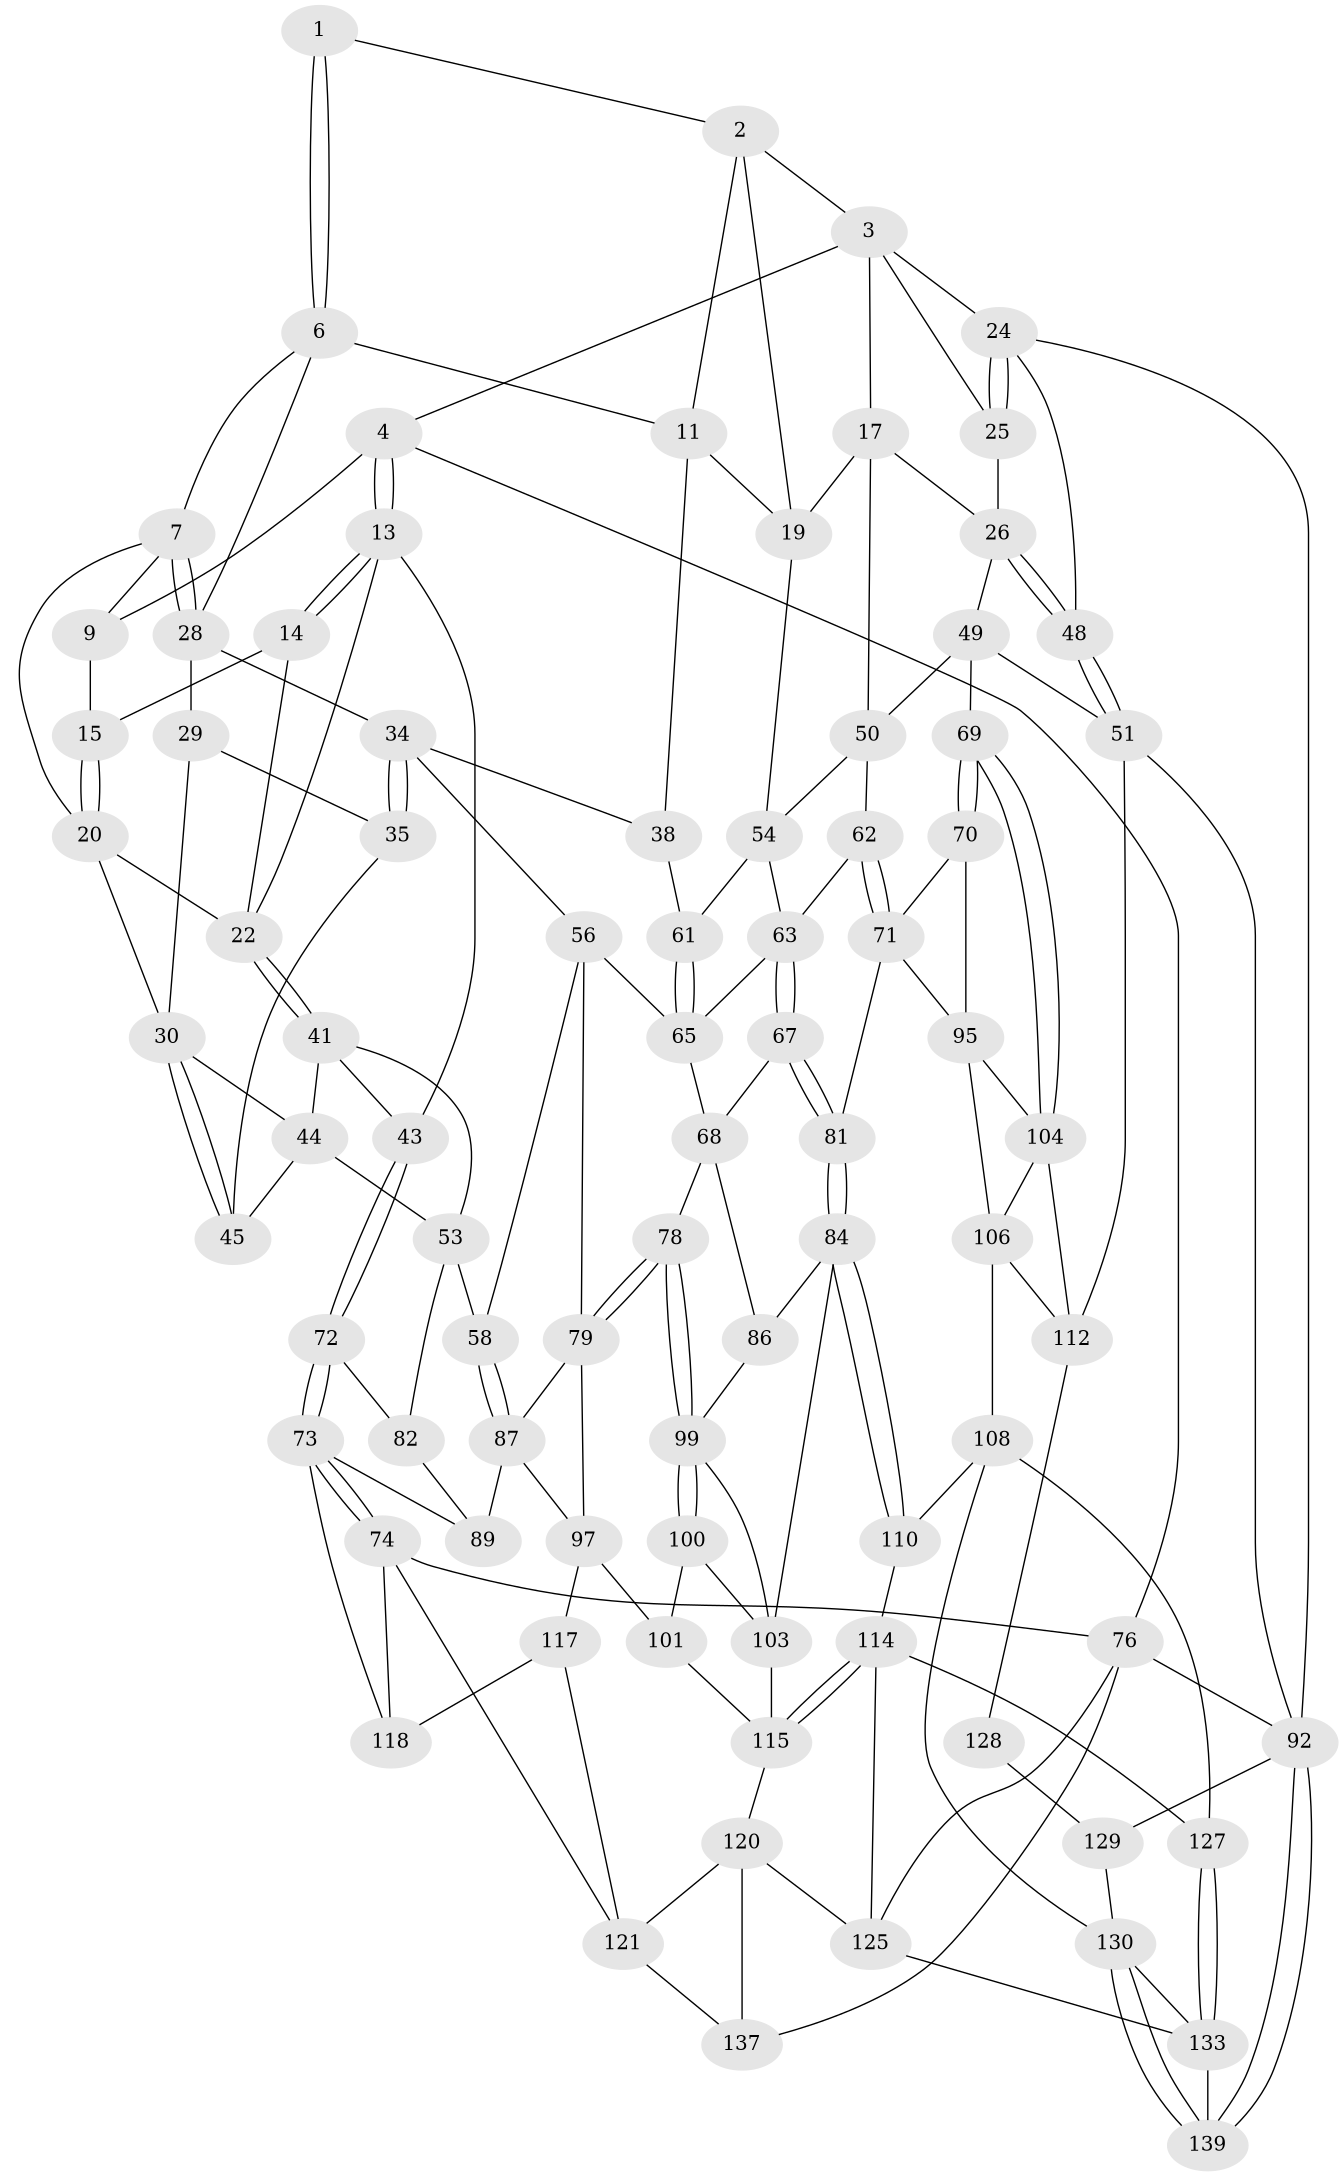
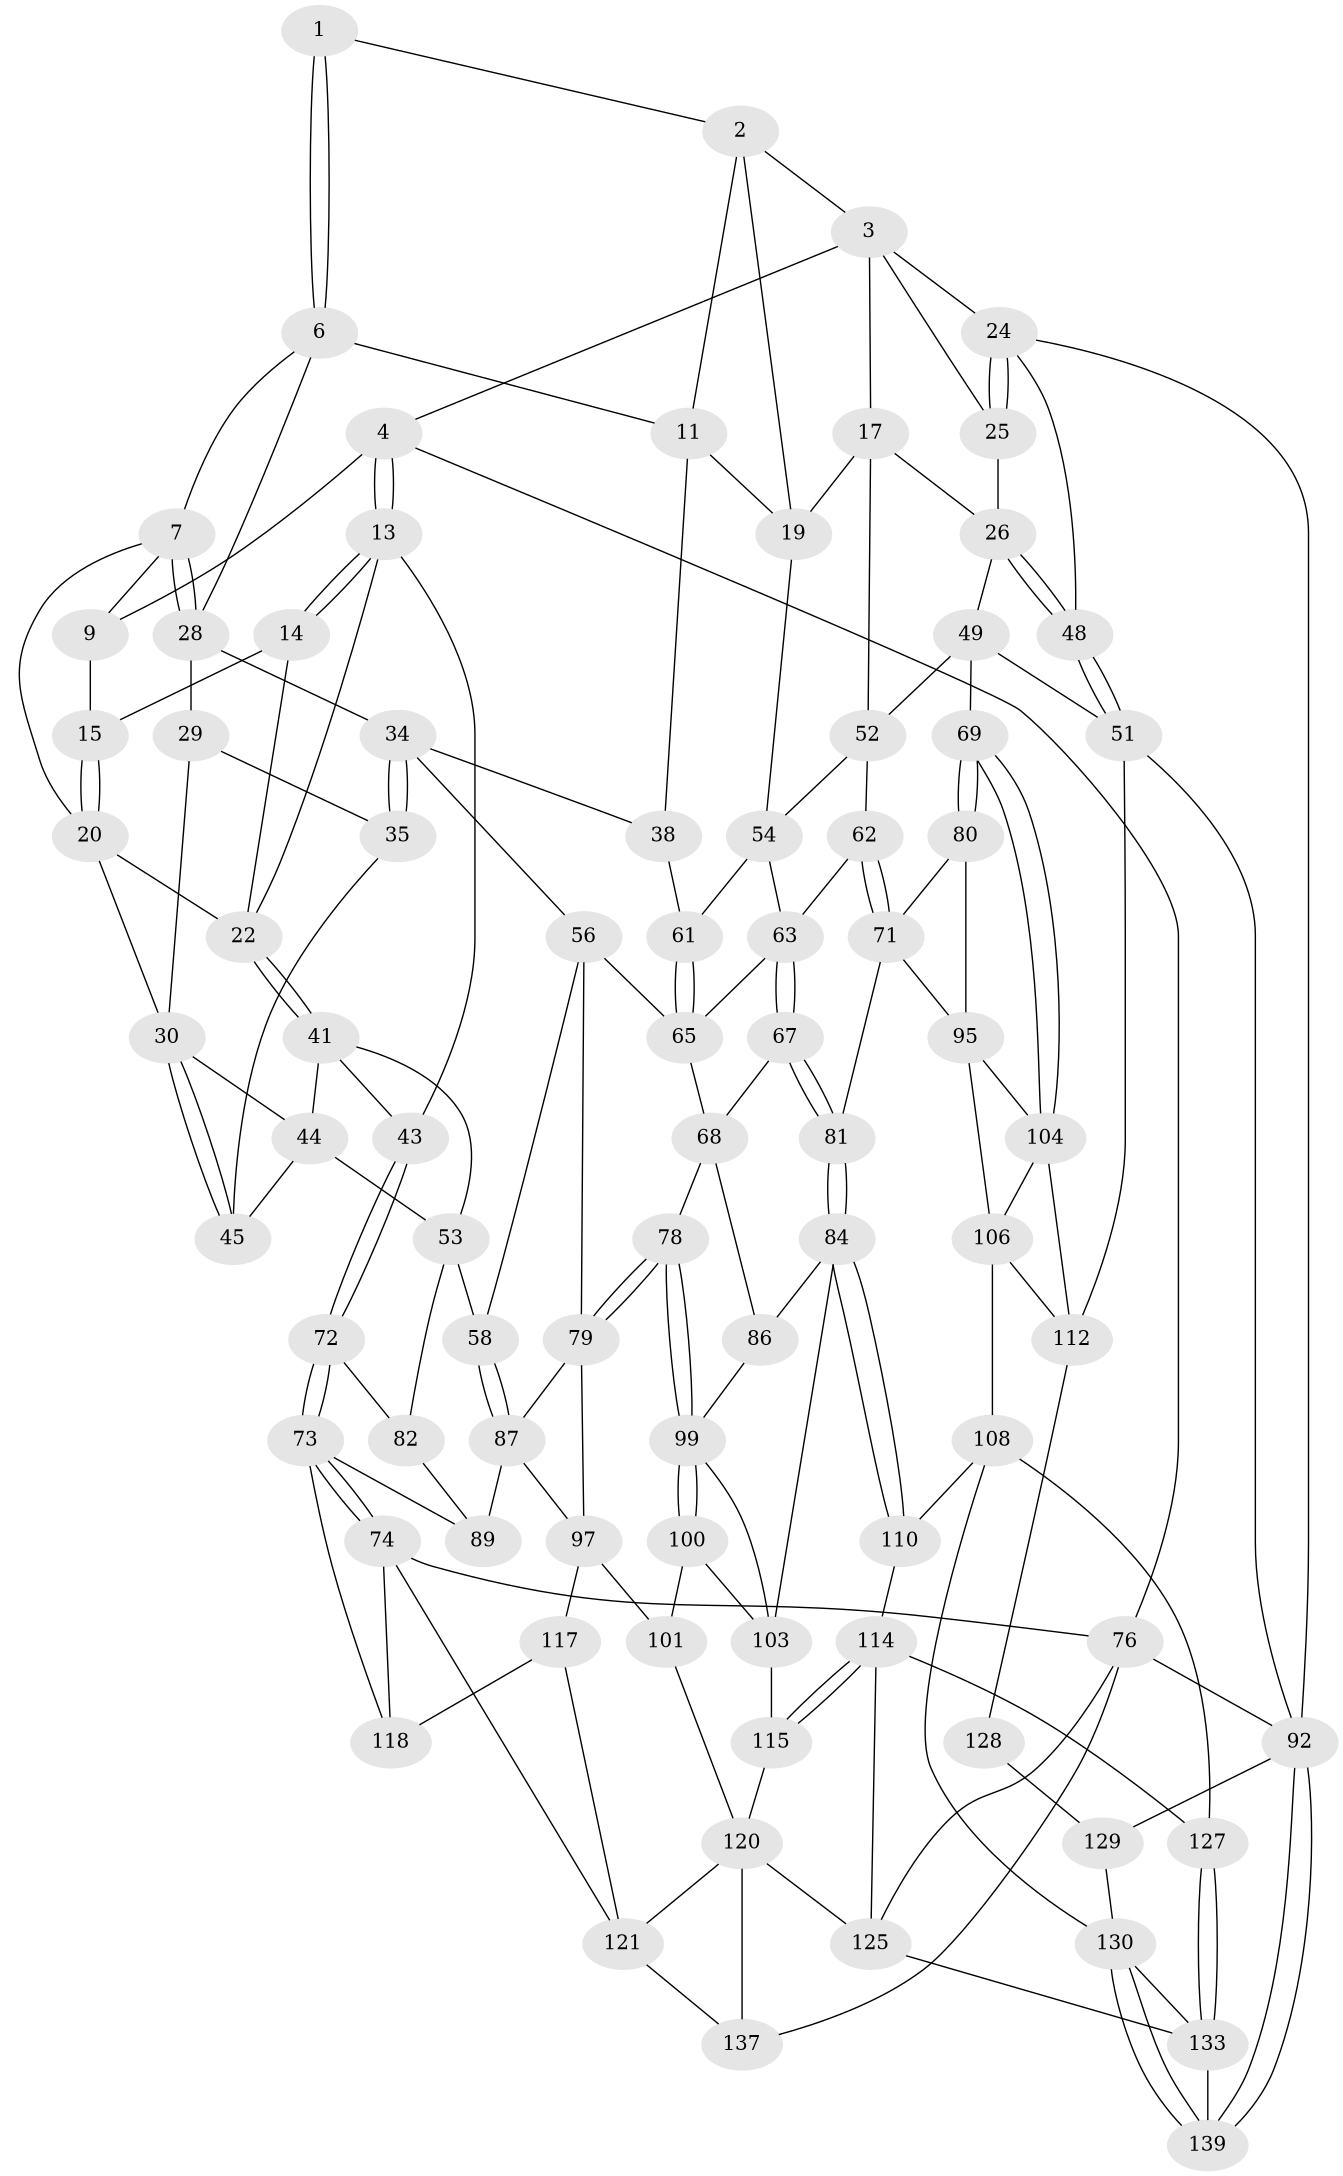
(868, 736) -> (868, 736)
(966, 836) -> (966, 836)
(719, 1692) -> (704, 1742)
